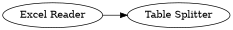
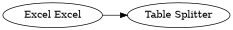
(53, 15) -> (53, 15)
